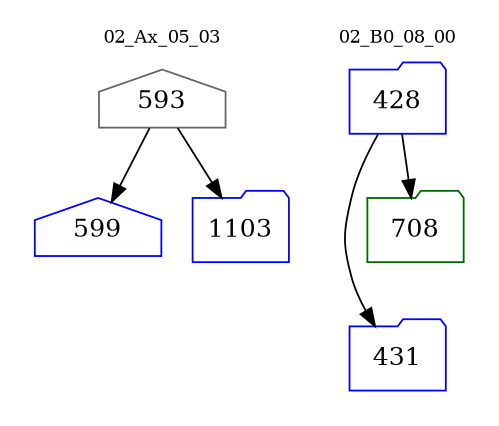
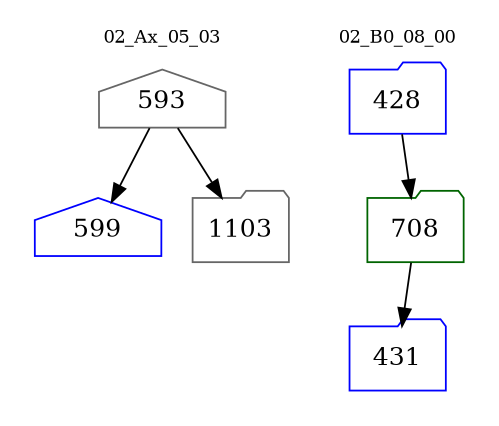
(347, 221) -> (408, 286)
(241, 230) -> (241, 230)
